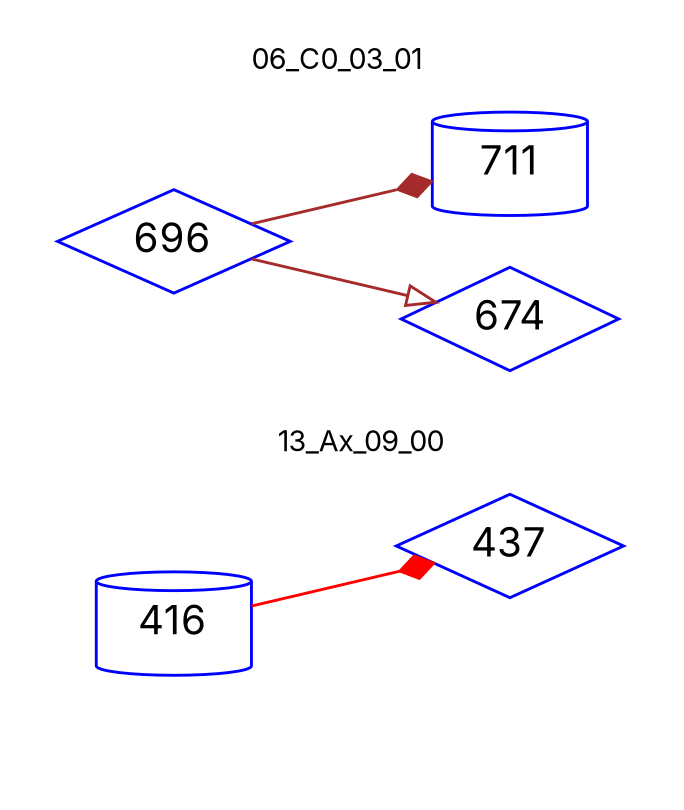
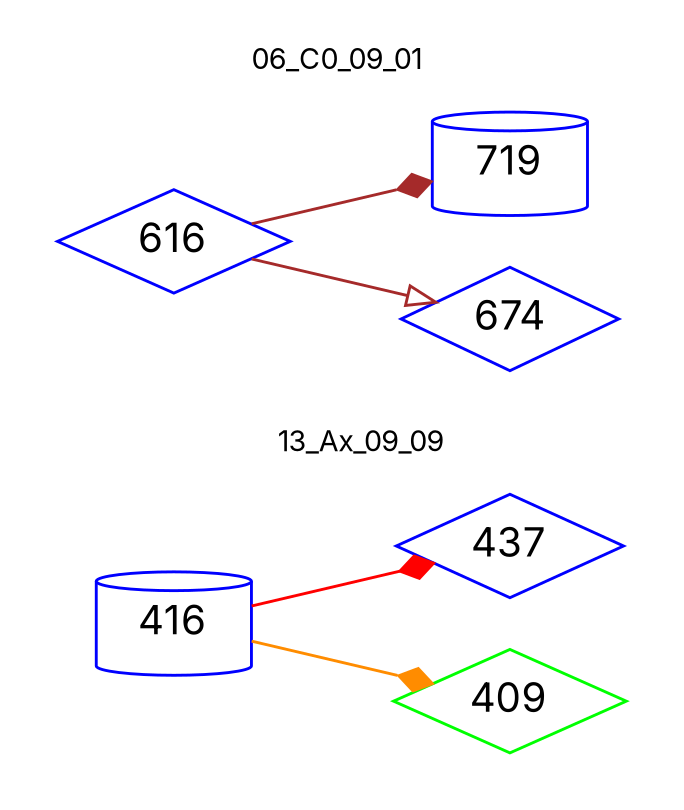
(338, 62) -> (338, 62)
(510, 164) -> (510, 164)
(174, 241) -> (174, 241)
(361, 444) -> (361, 444)
none -> (510, 701)
